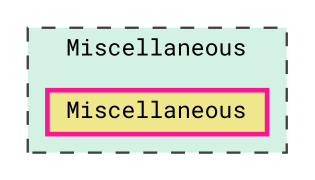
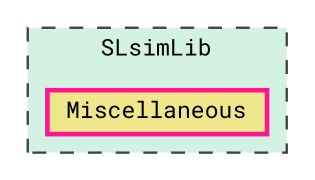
(157, 50) -> (157, 50)
